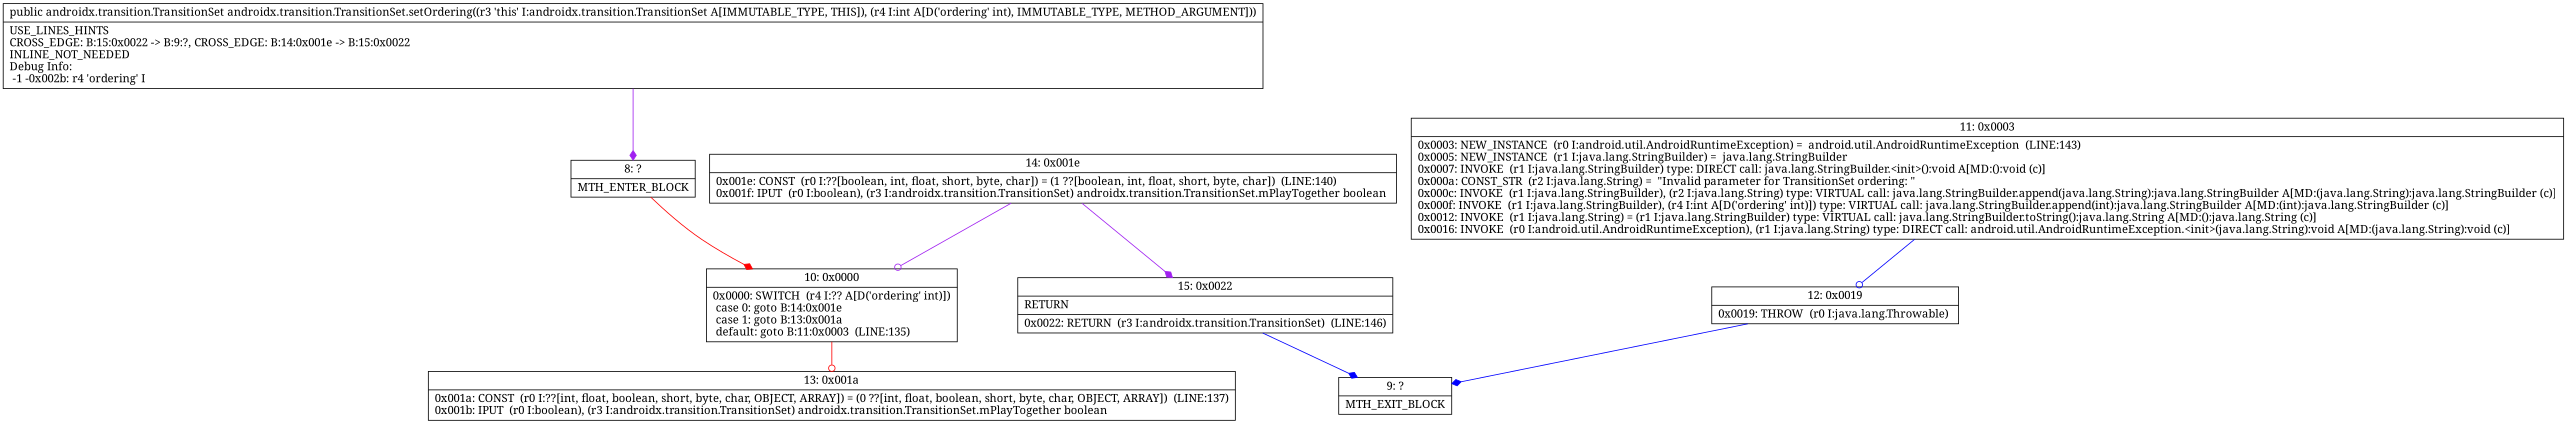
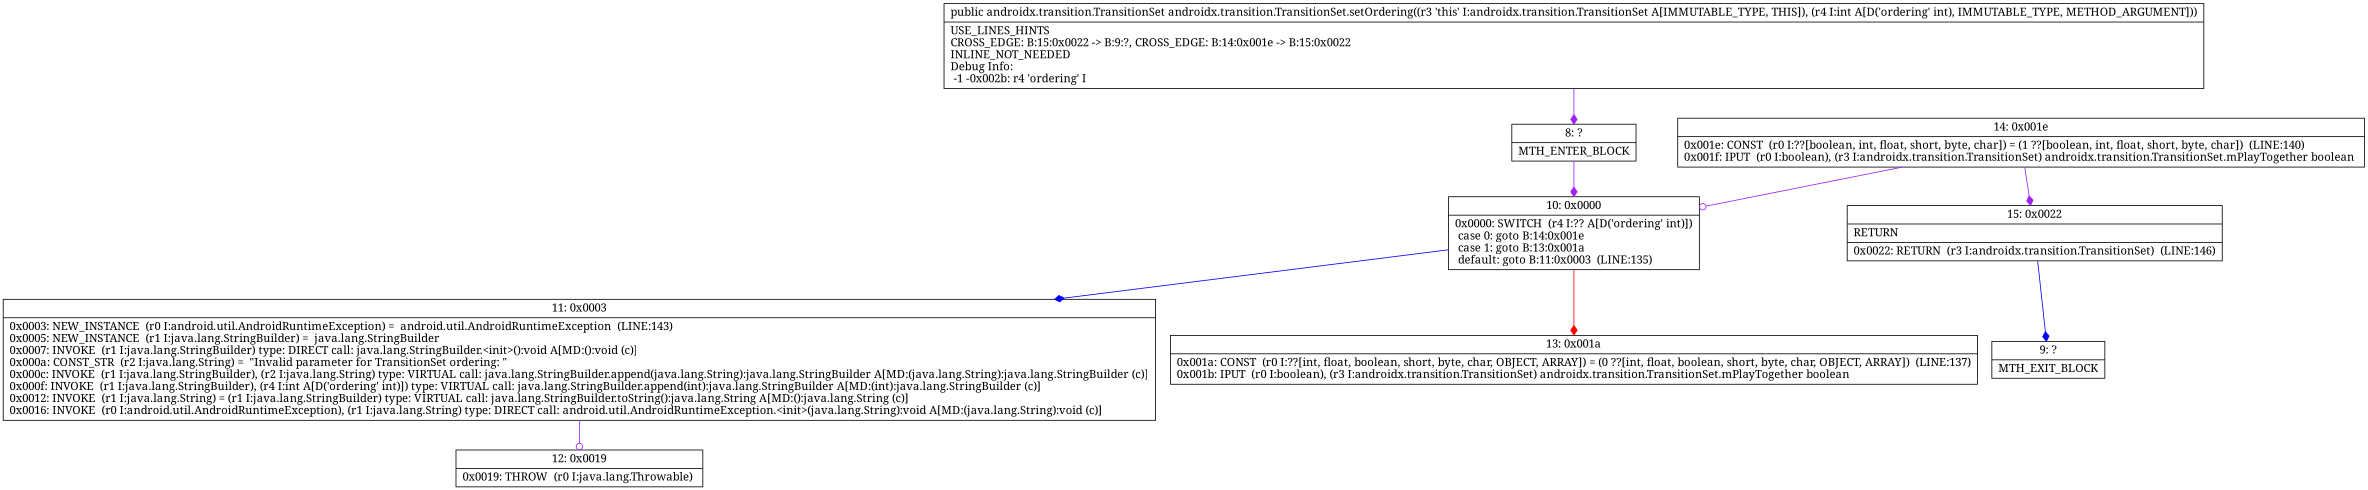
(695, 234) -> (1574, 174)
(1888, 261) -> (579, 432)
none -> (1256, 274)
(832, 353) -> (1574, 298)
(1605, 353) -> none
